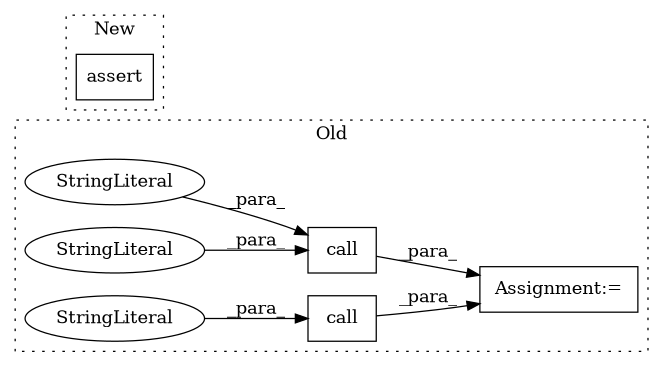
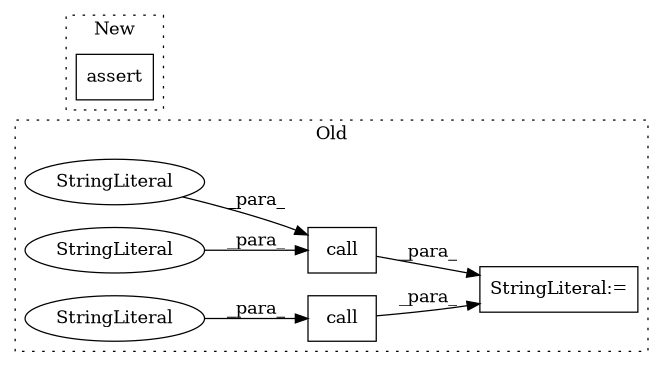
(559, 289) -> (559, 289)
